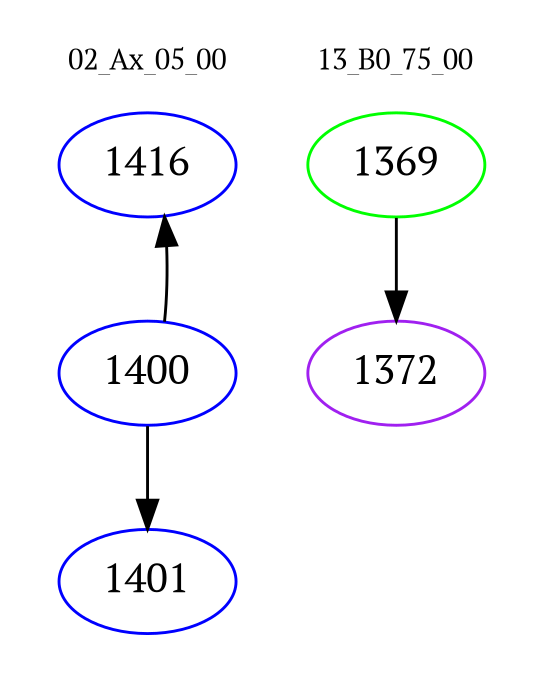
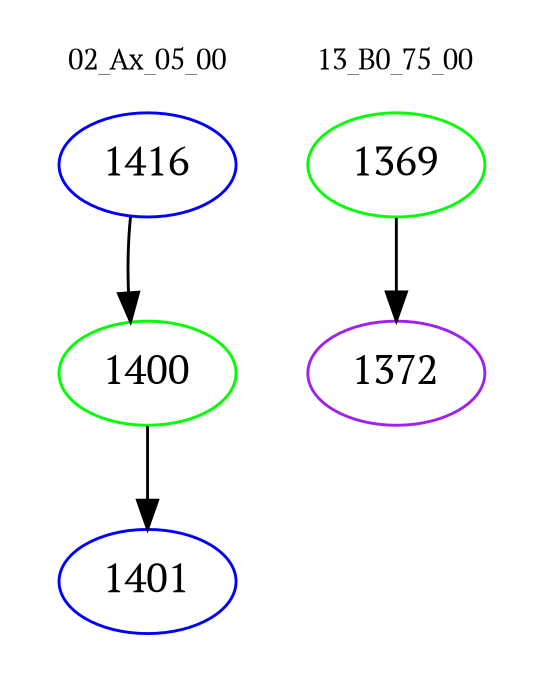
(167, 284) -> (128, 255)
(148, 373) -> (148, 373)
